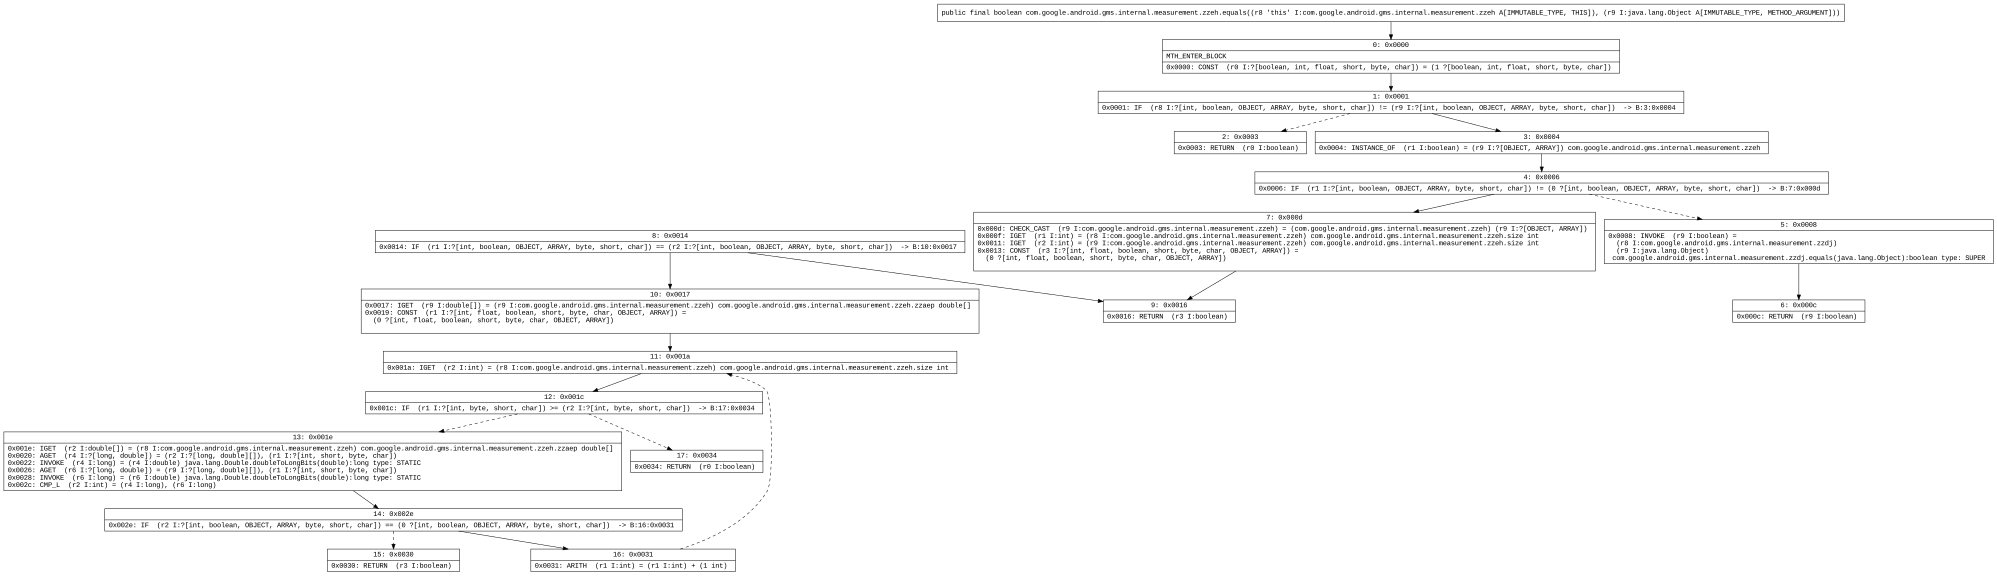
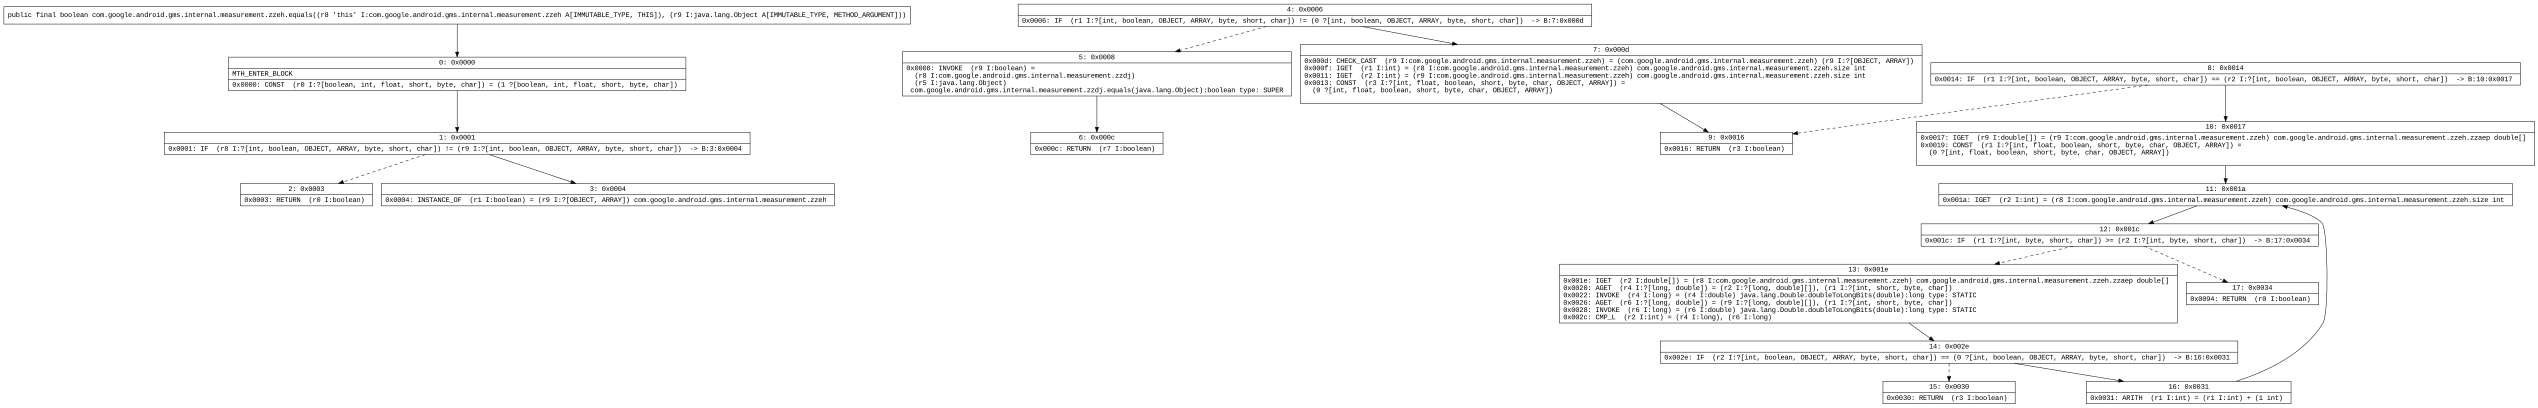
(1542, 160) -> none
(1659, 251) -> (957, 83)
(923, 277) -> (1973, 109)
(1799, 316) -> (1097, 149)
(697, 467) -> (2252, 299)
(770, 475) -> (2326, 307)
